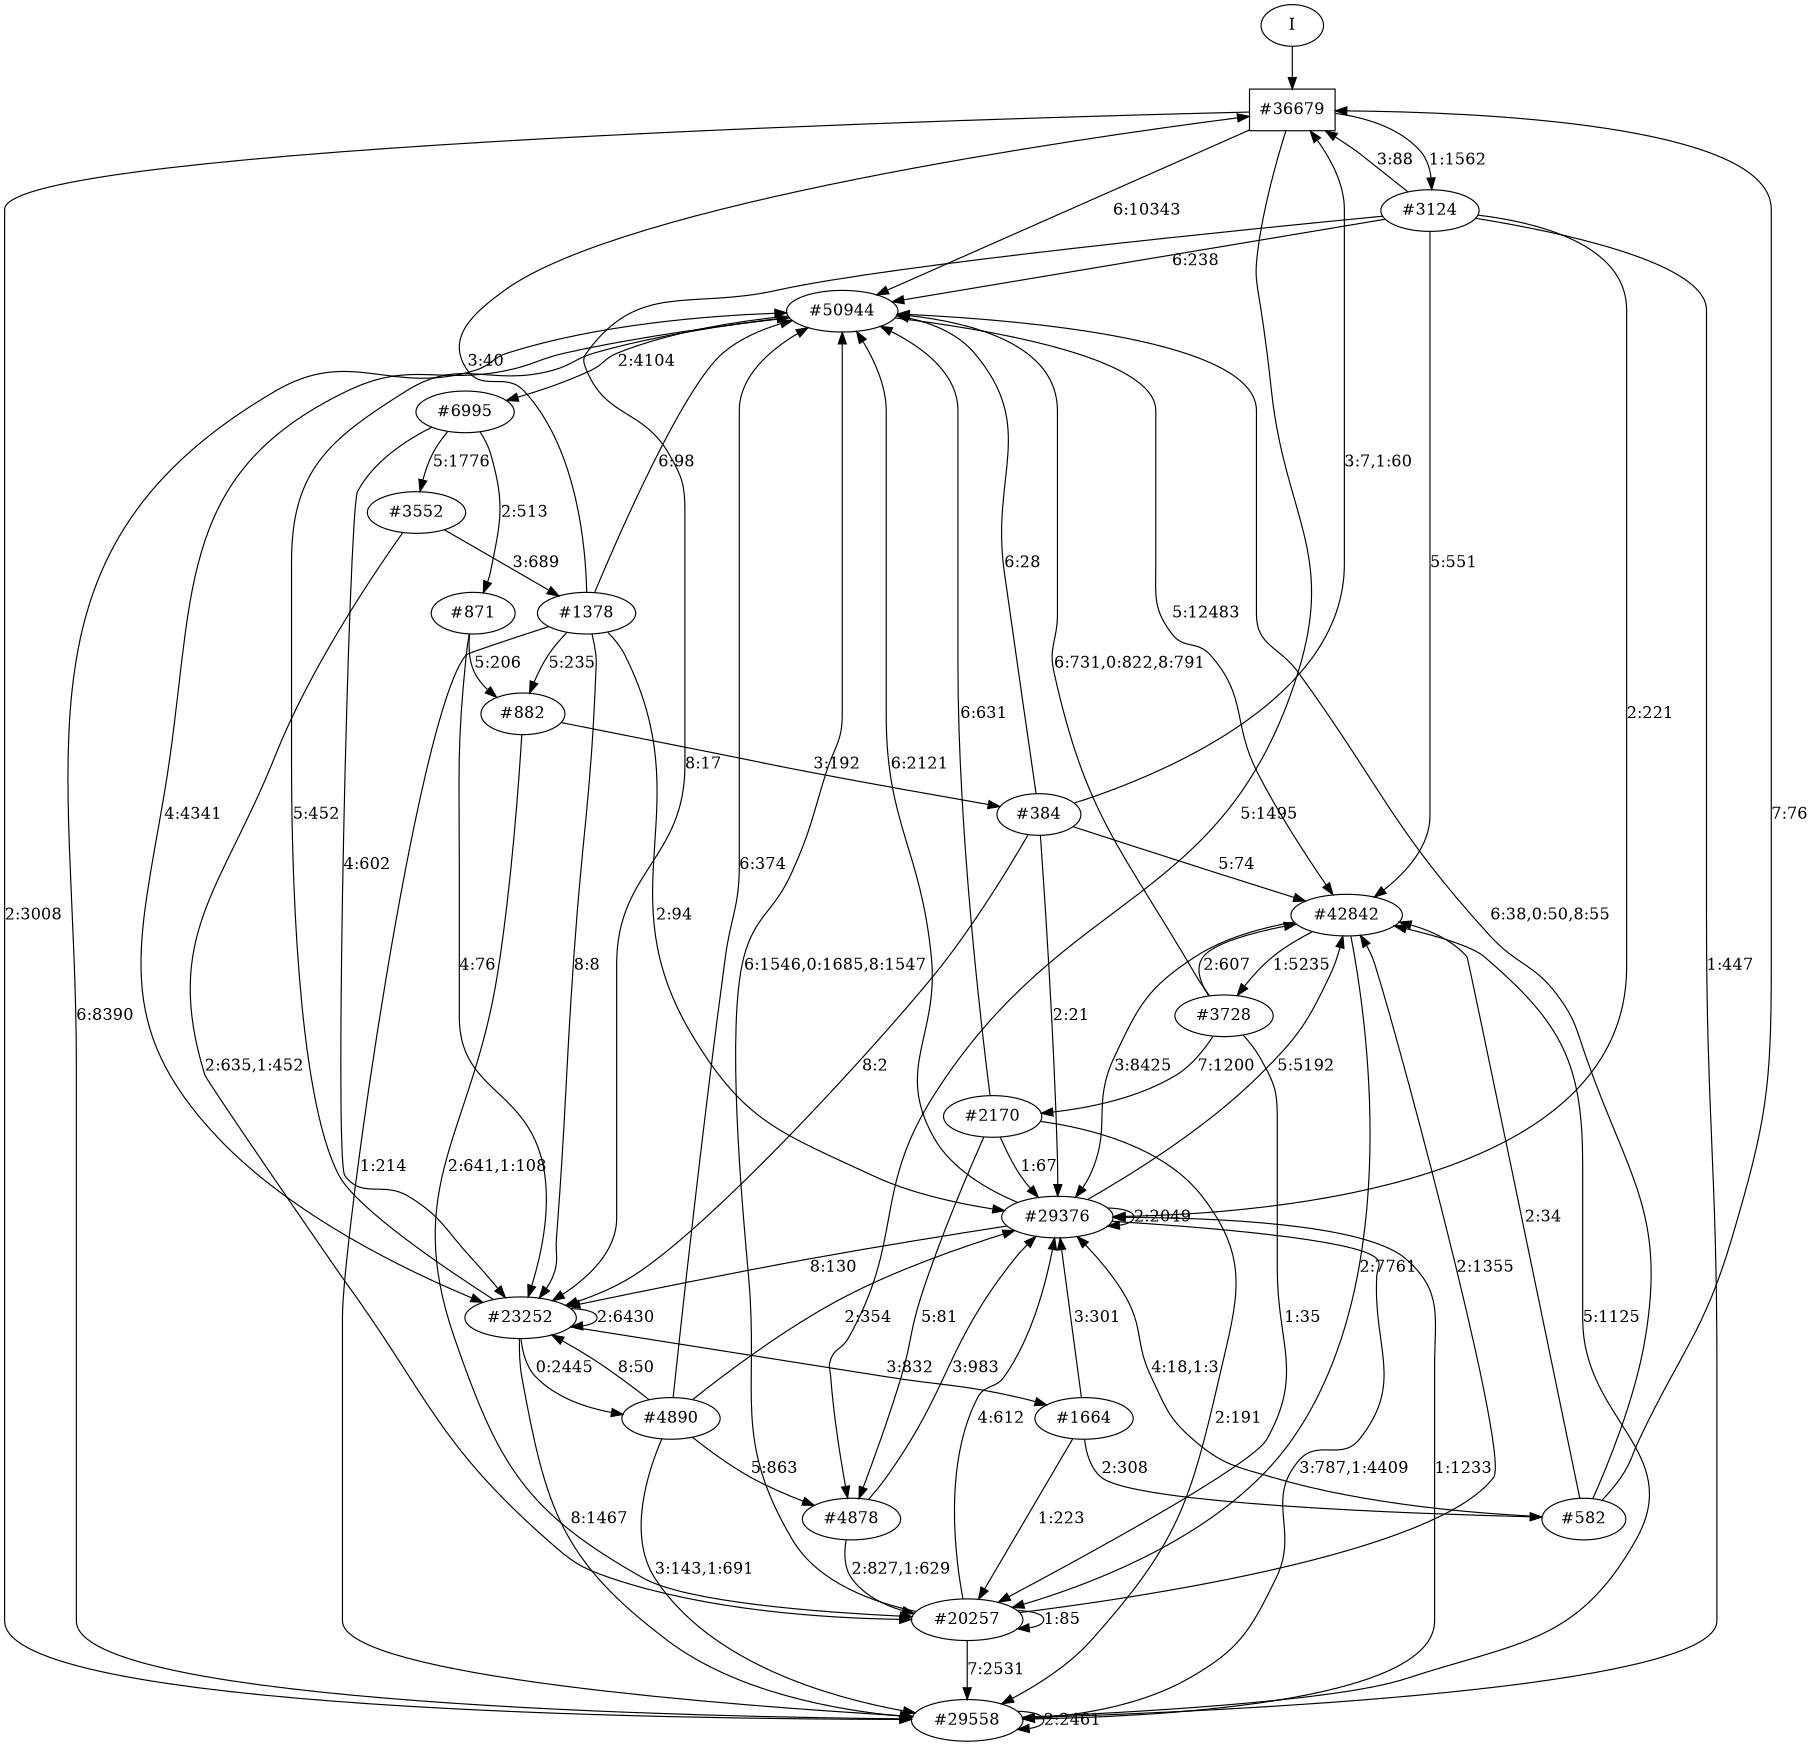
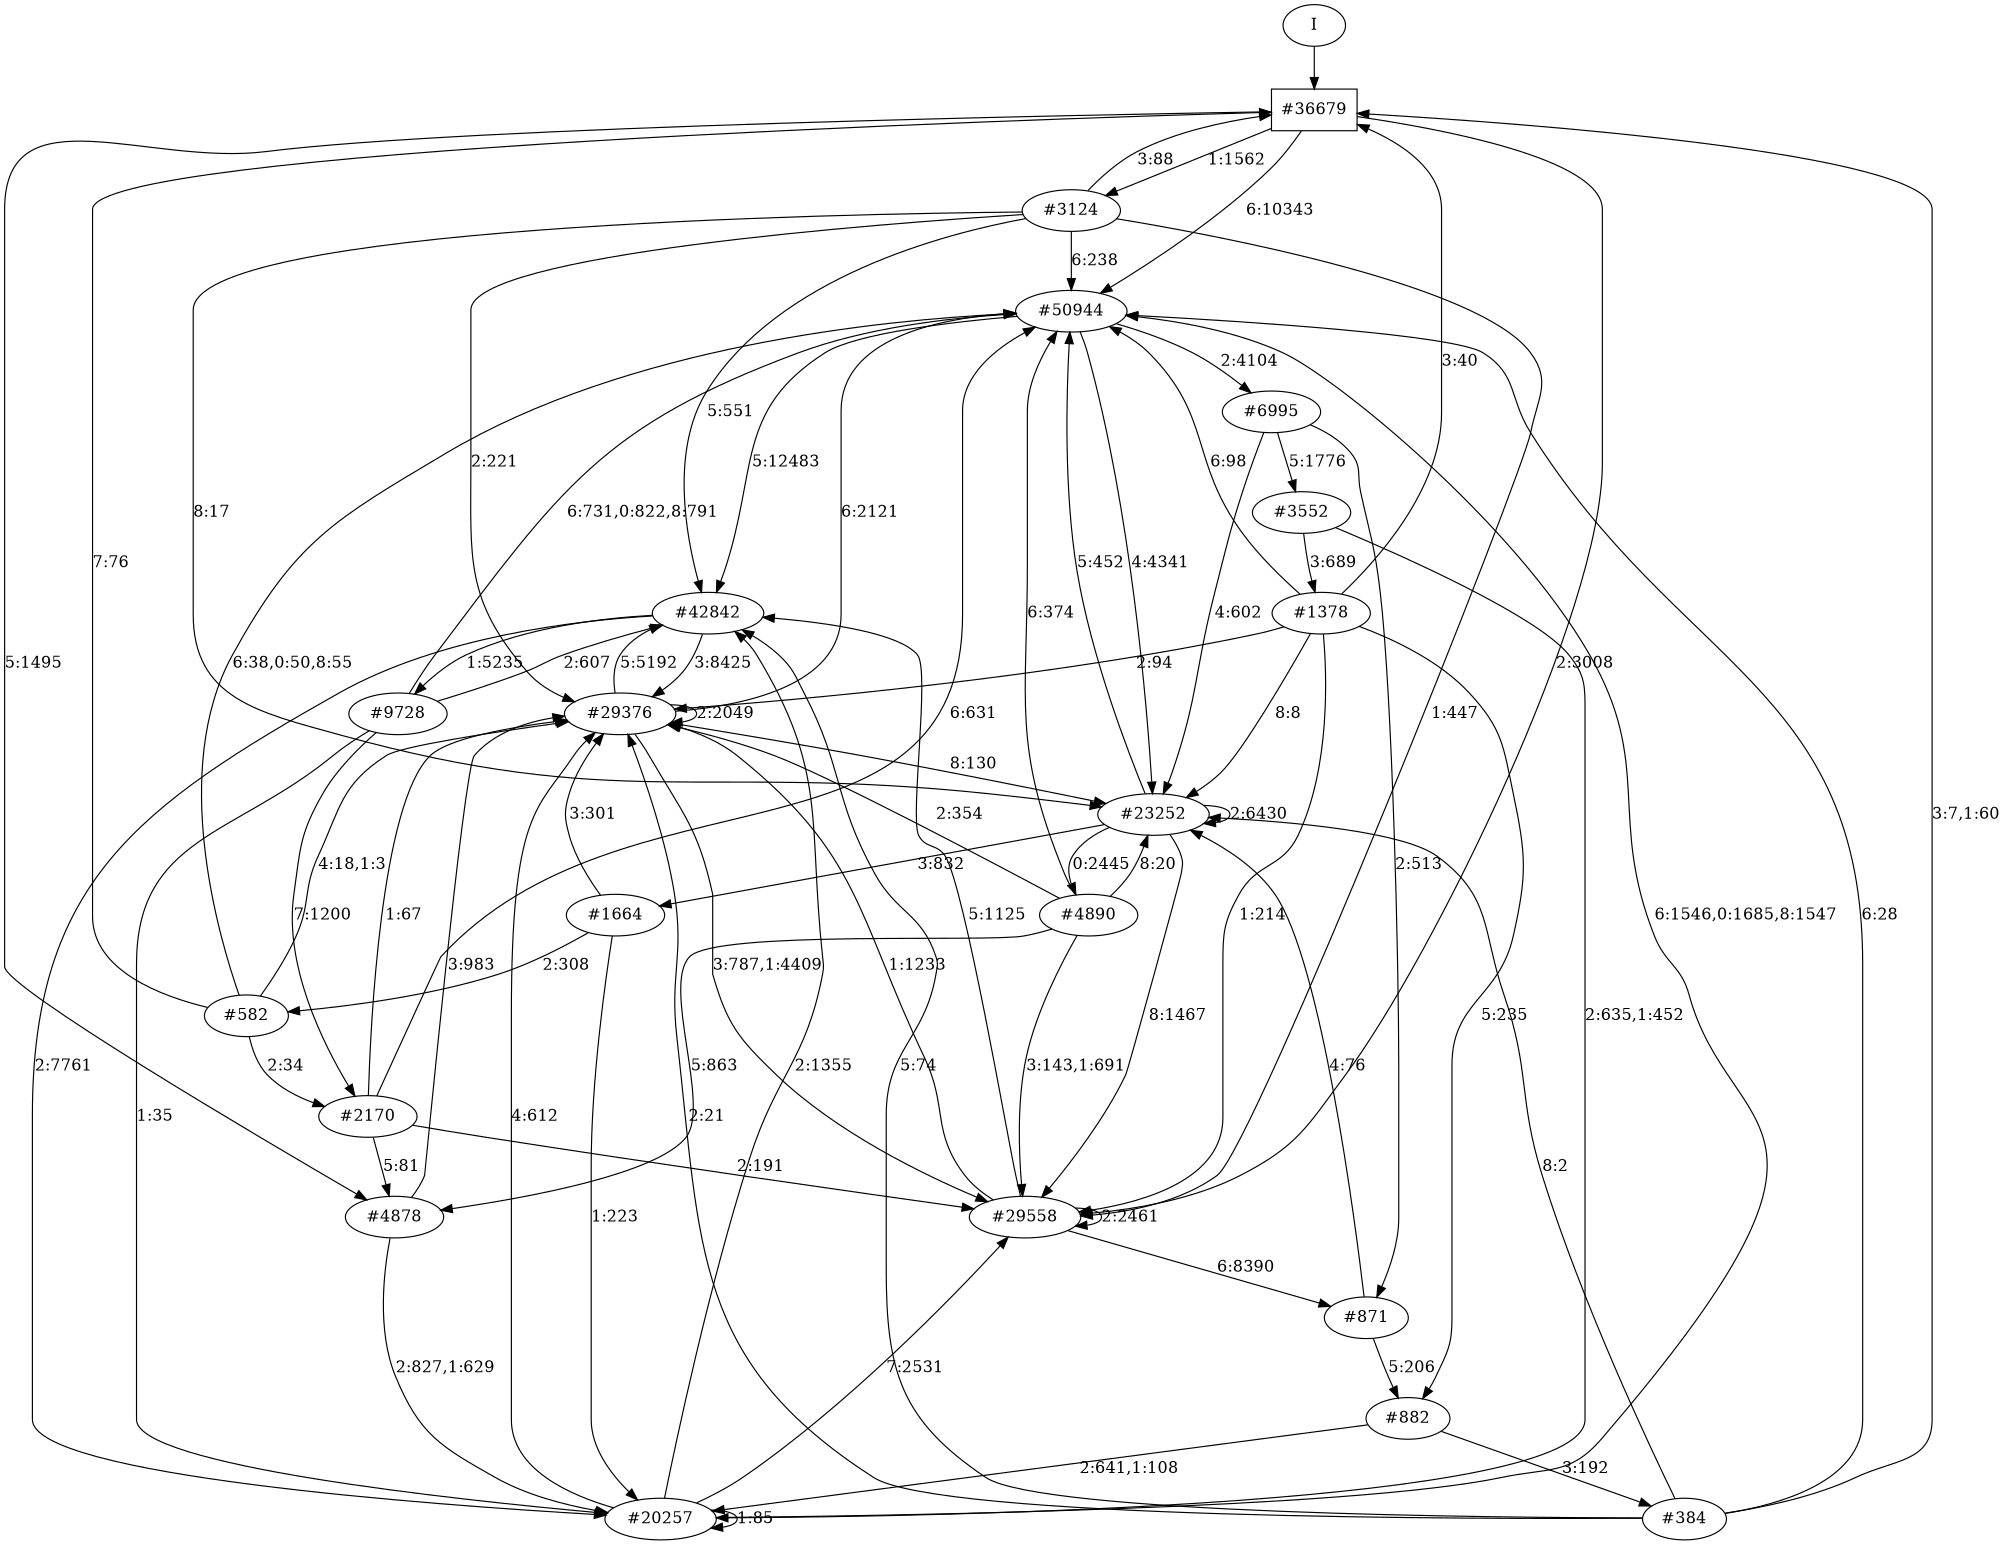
(1224, 1016) -> (398, 714)
(76, 1137) -> (1194, 1267)
(1517, 1195) -> (272, 1079)
(636, 1368) -> (1158, 865)
